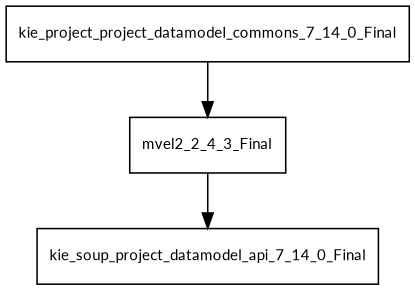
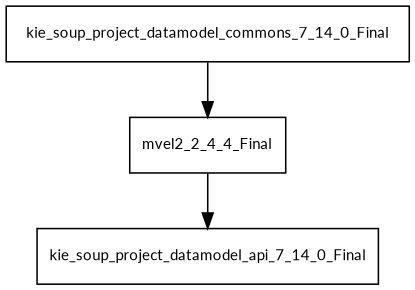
(208, 34) -> (208, 34)
(208, 145) -> (208, 145)
